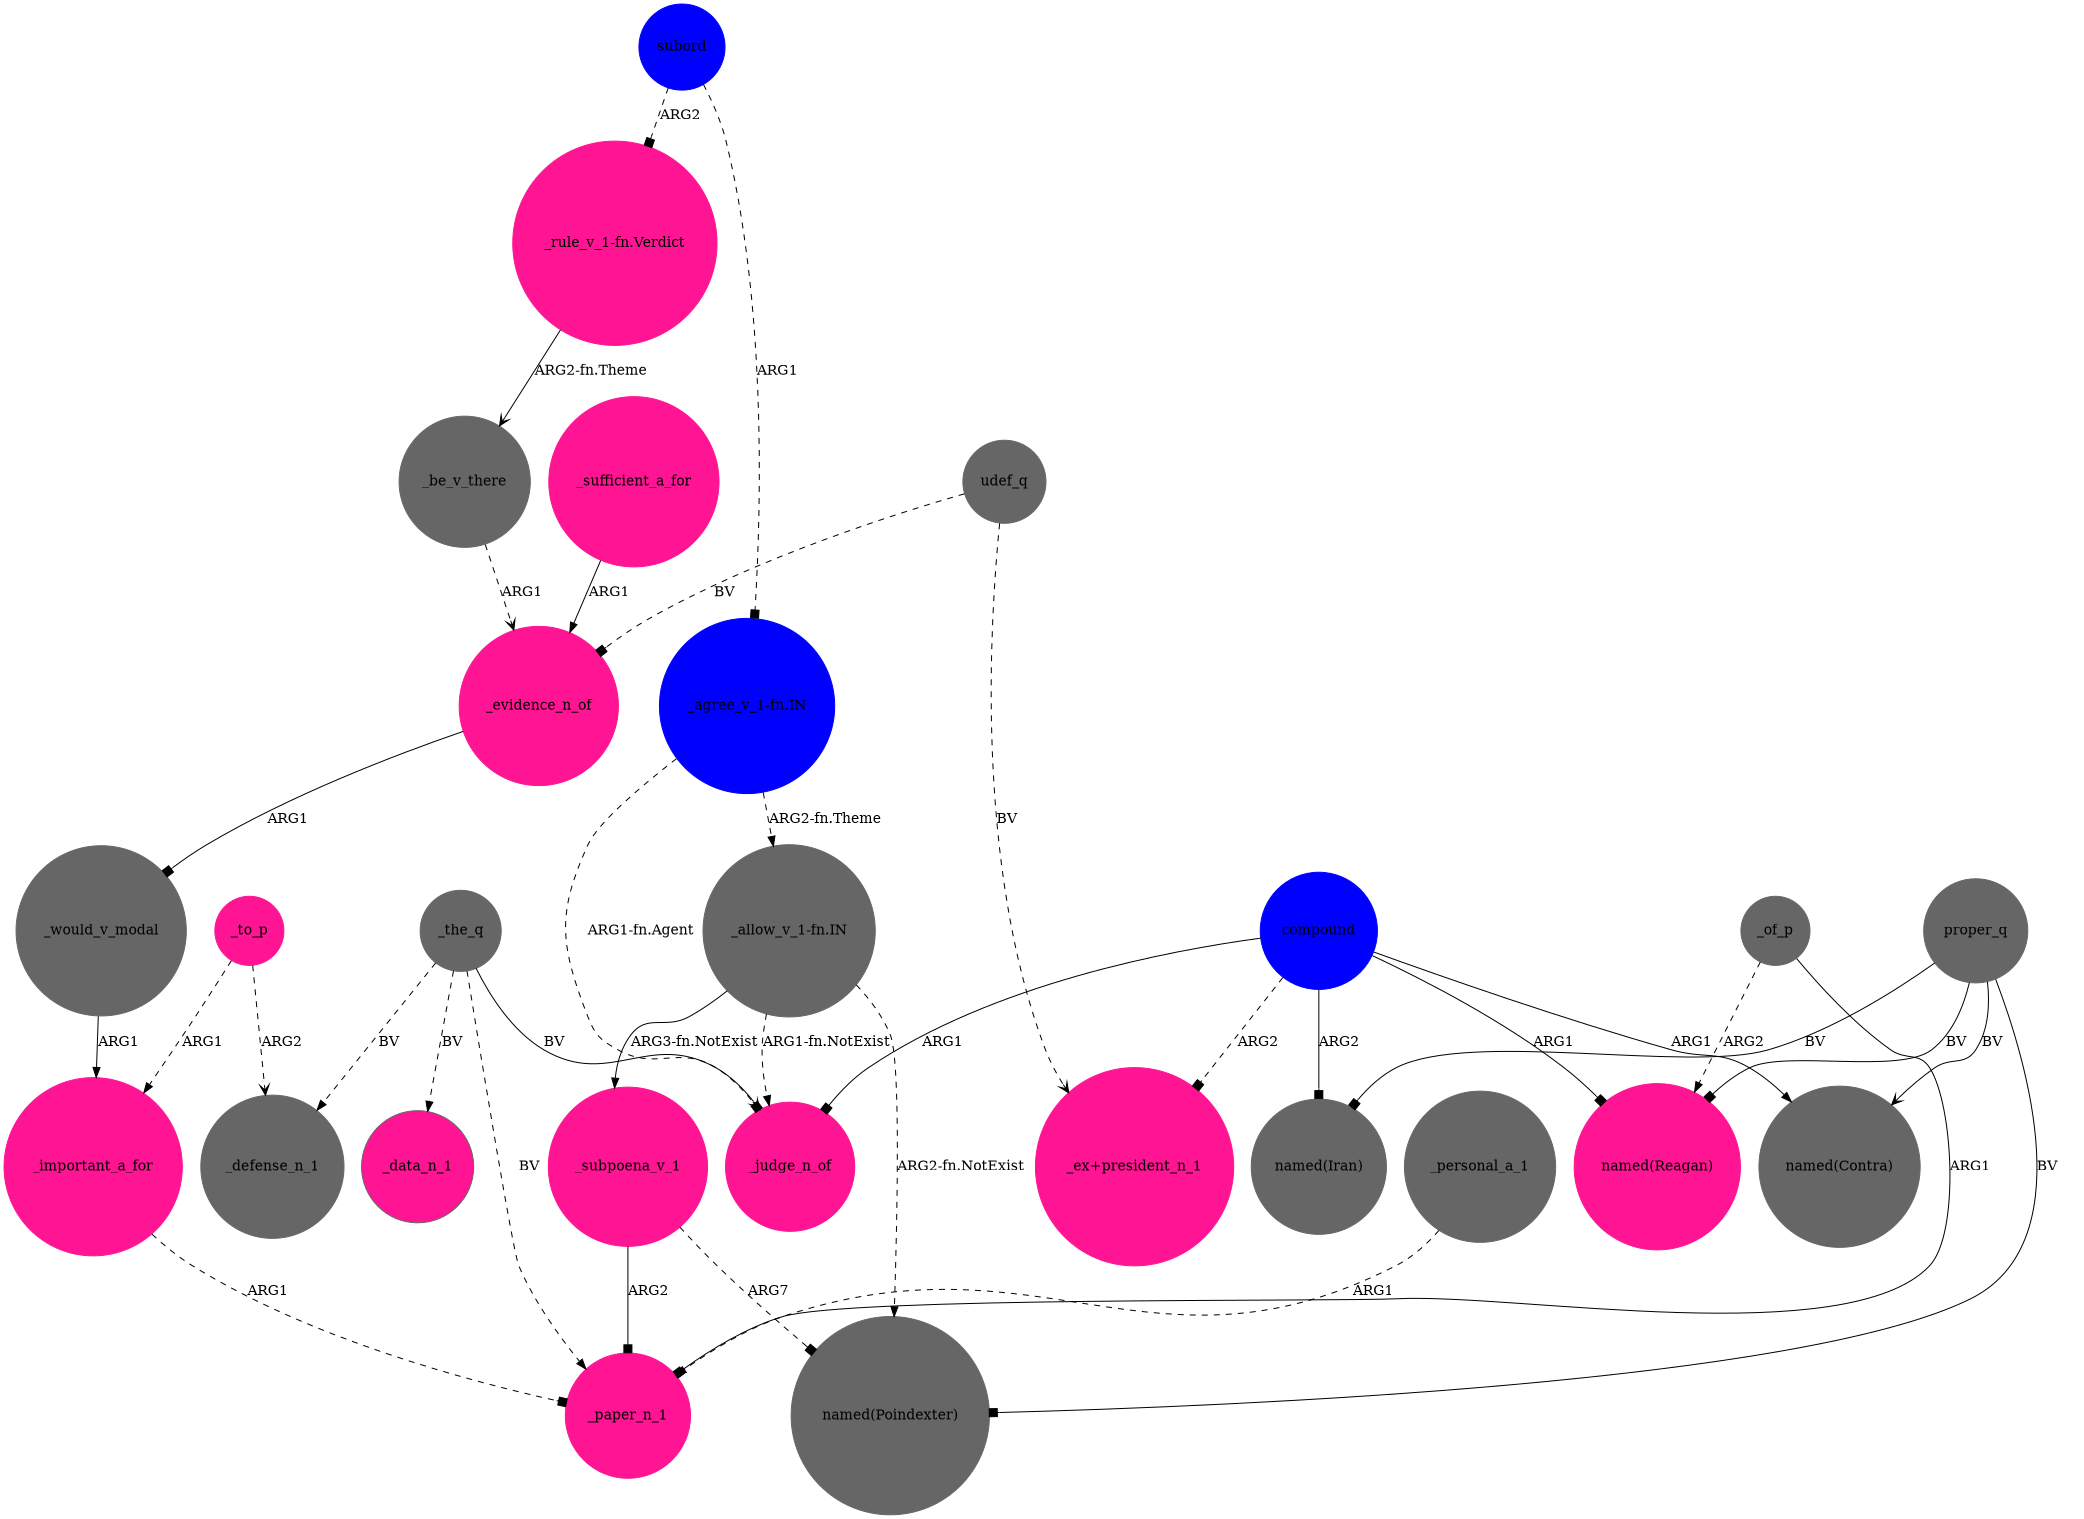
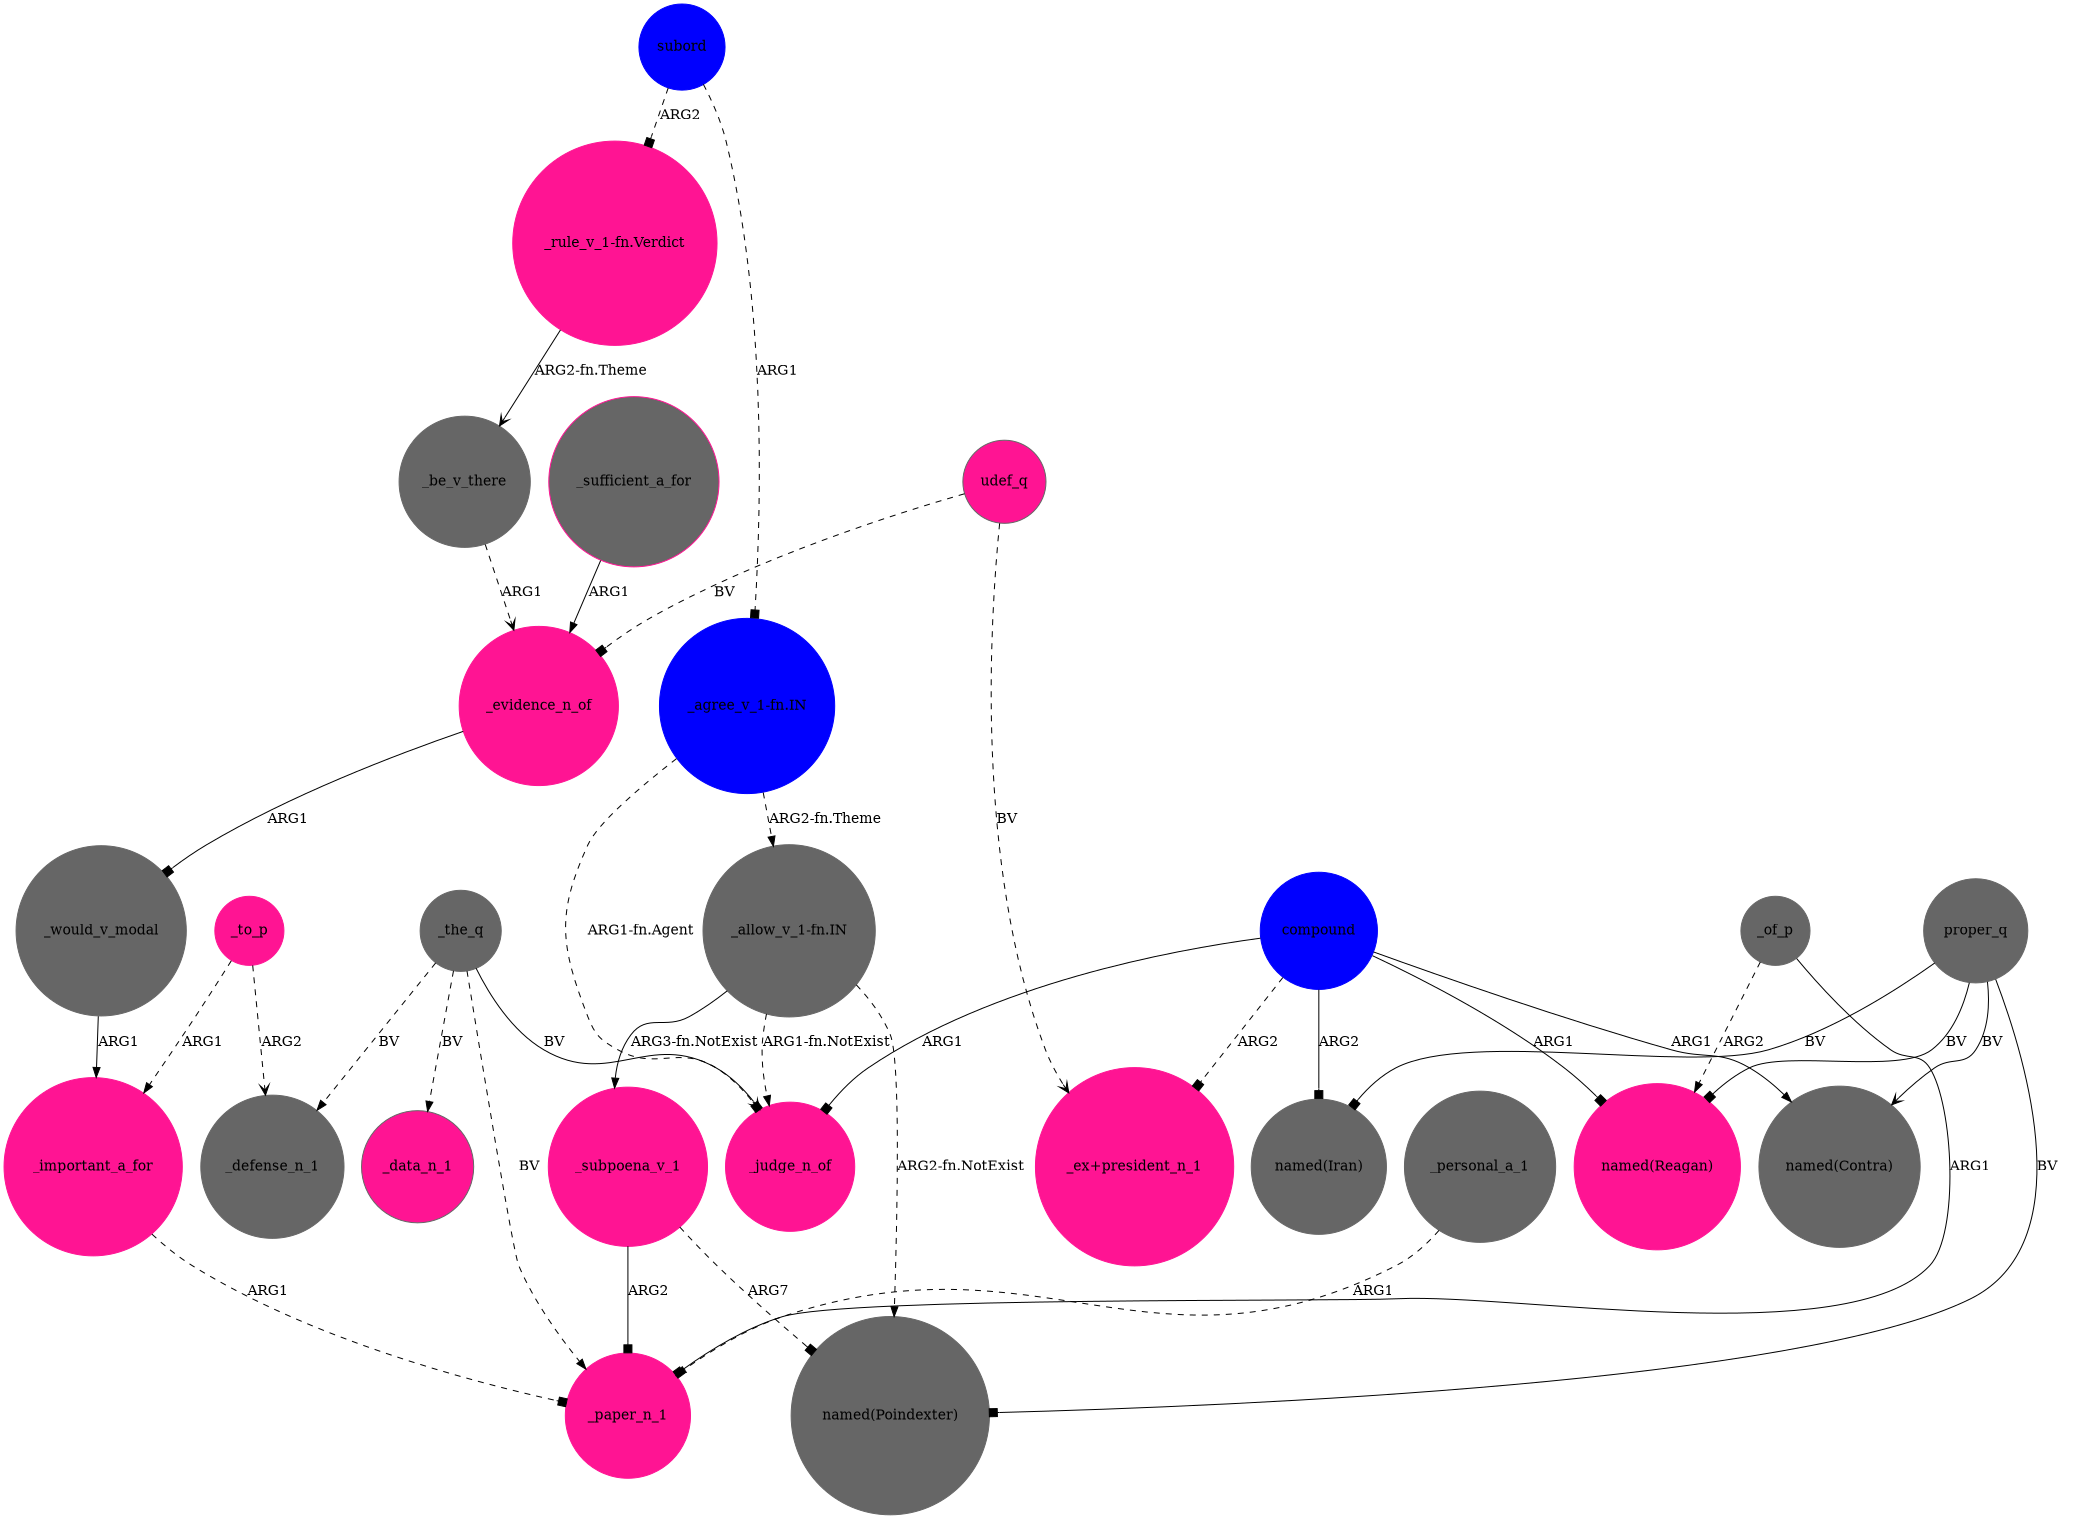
(634, 482) -> (634, 482)
(1004, 482) -> (1004, 482)
